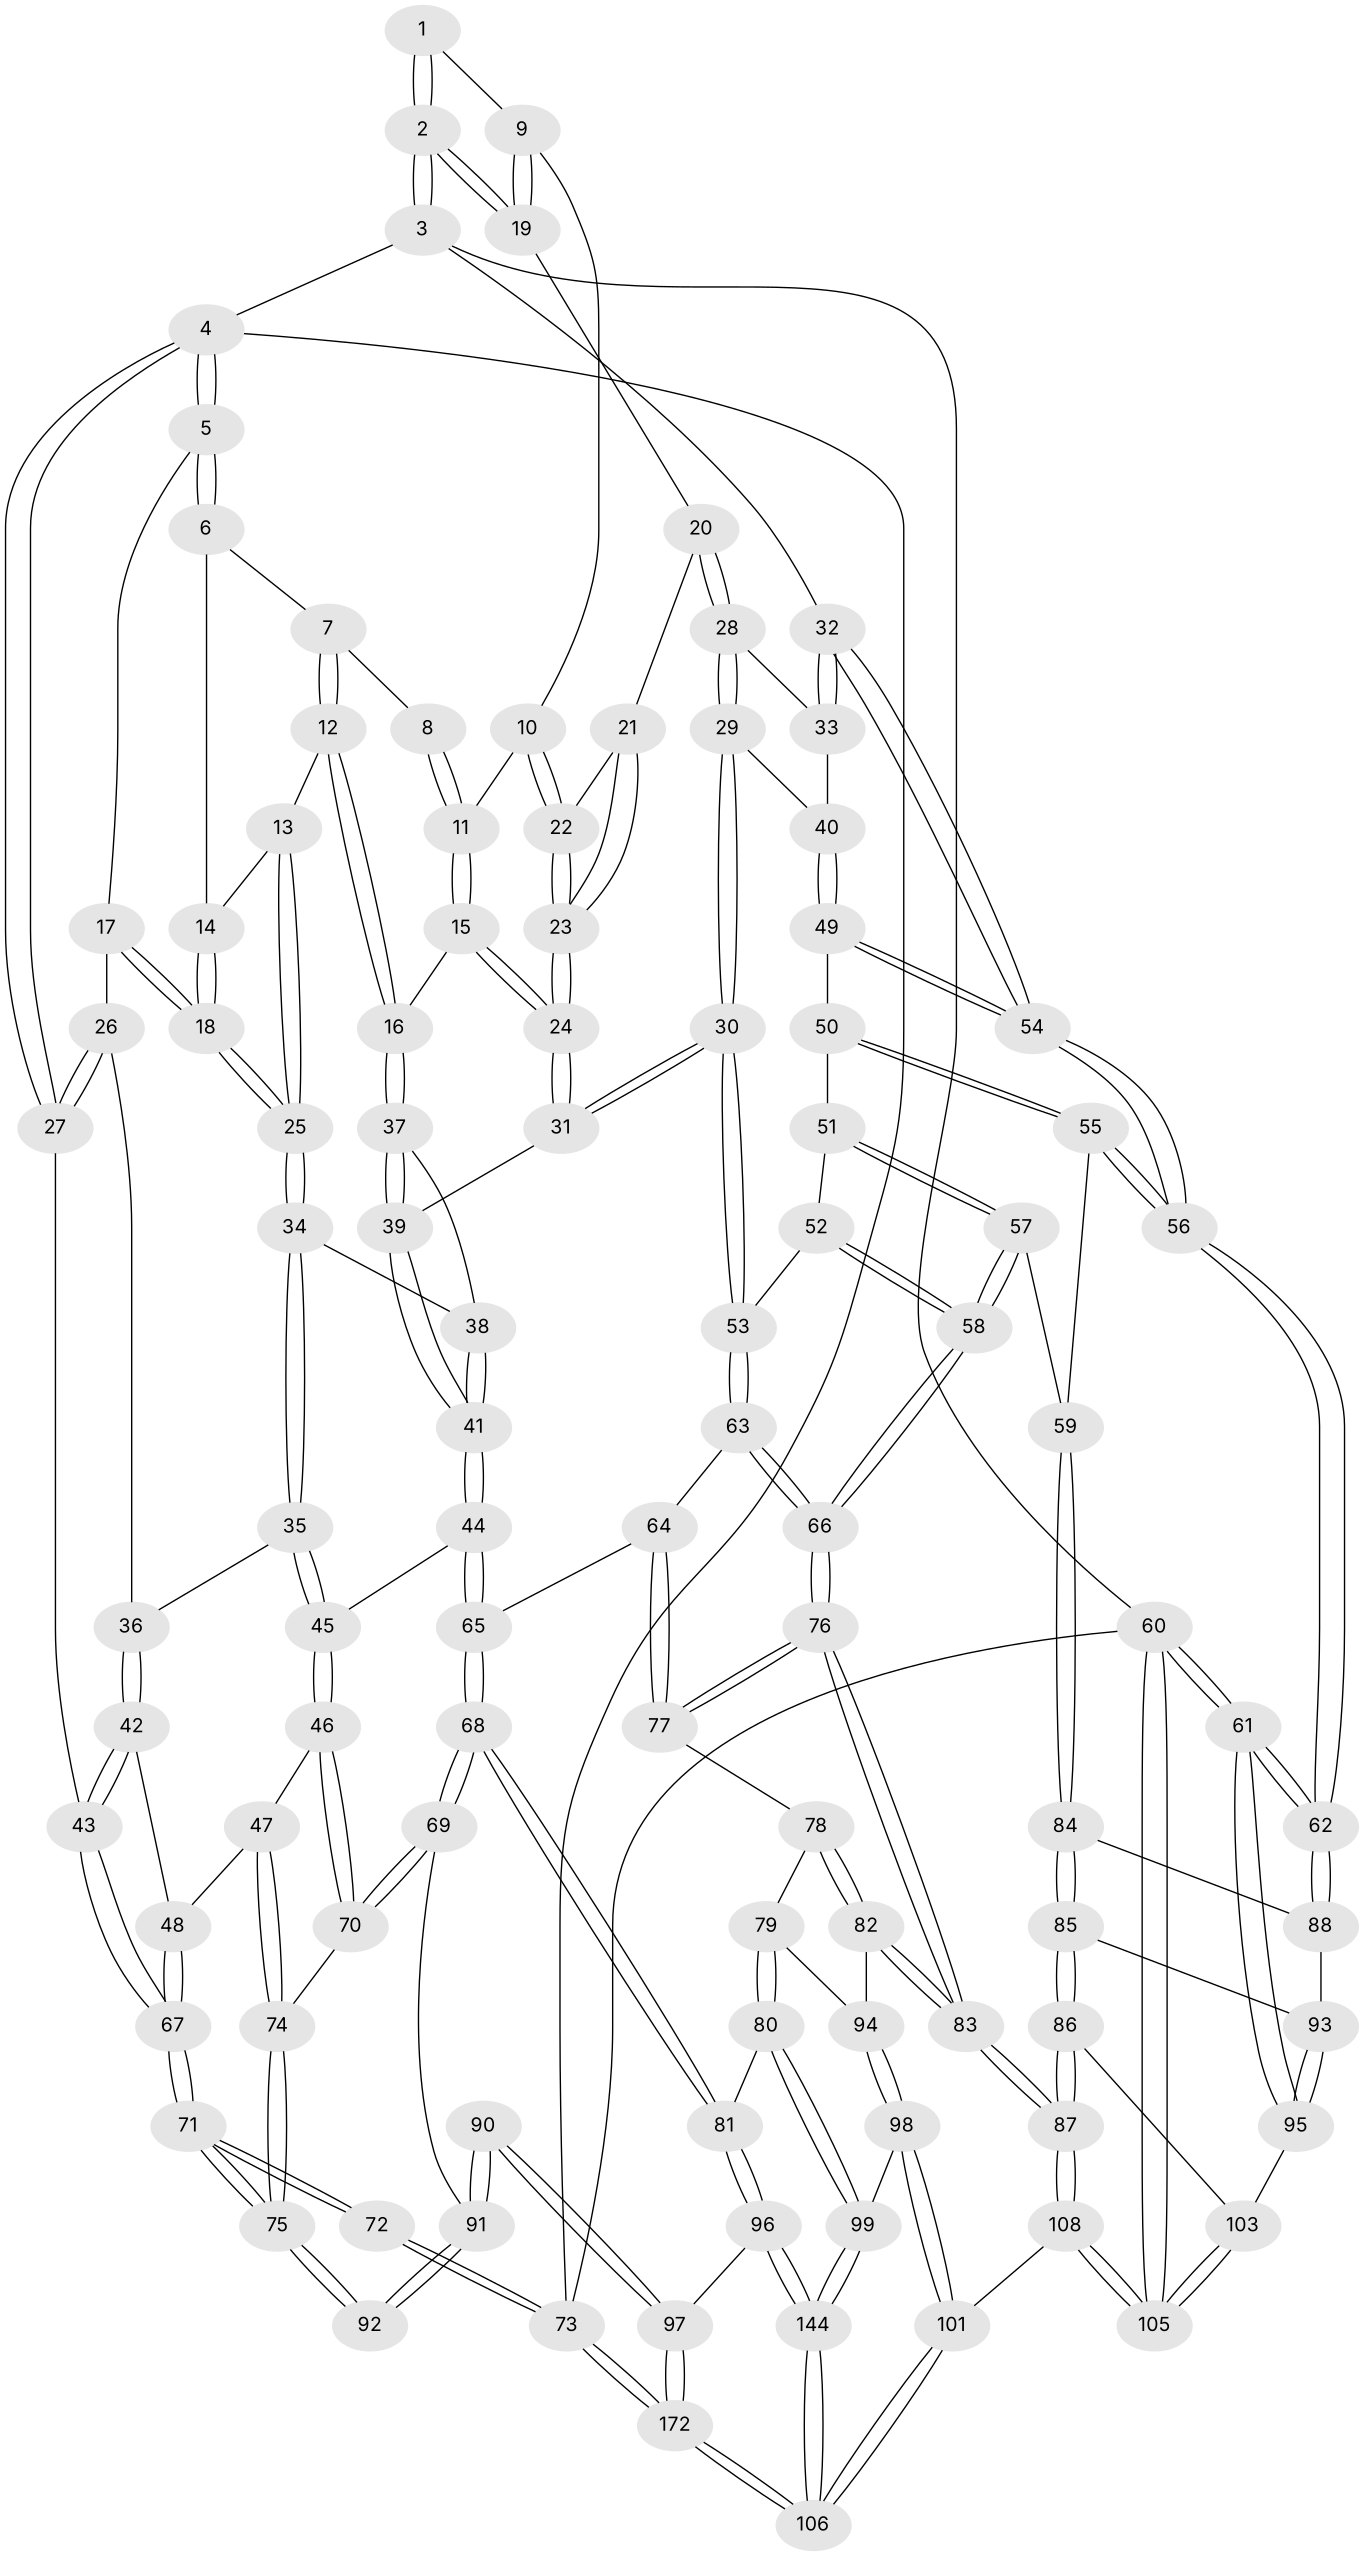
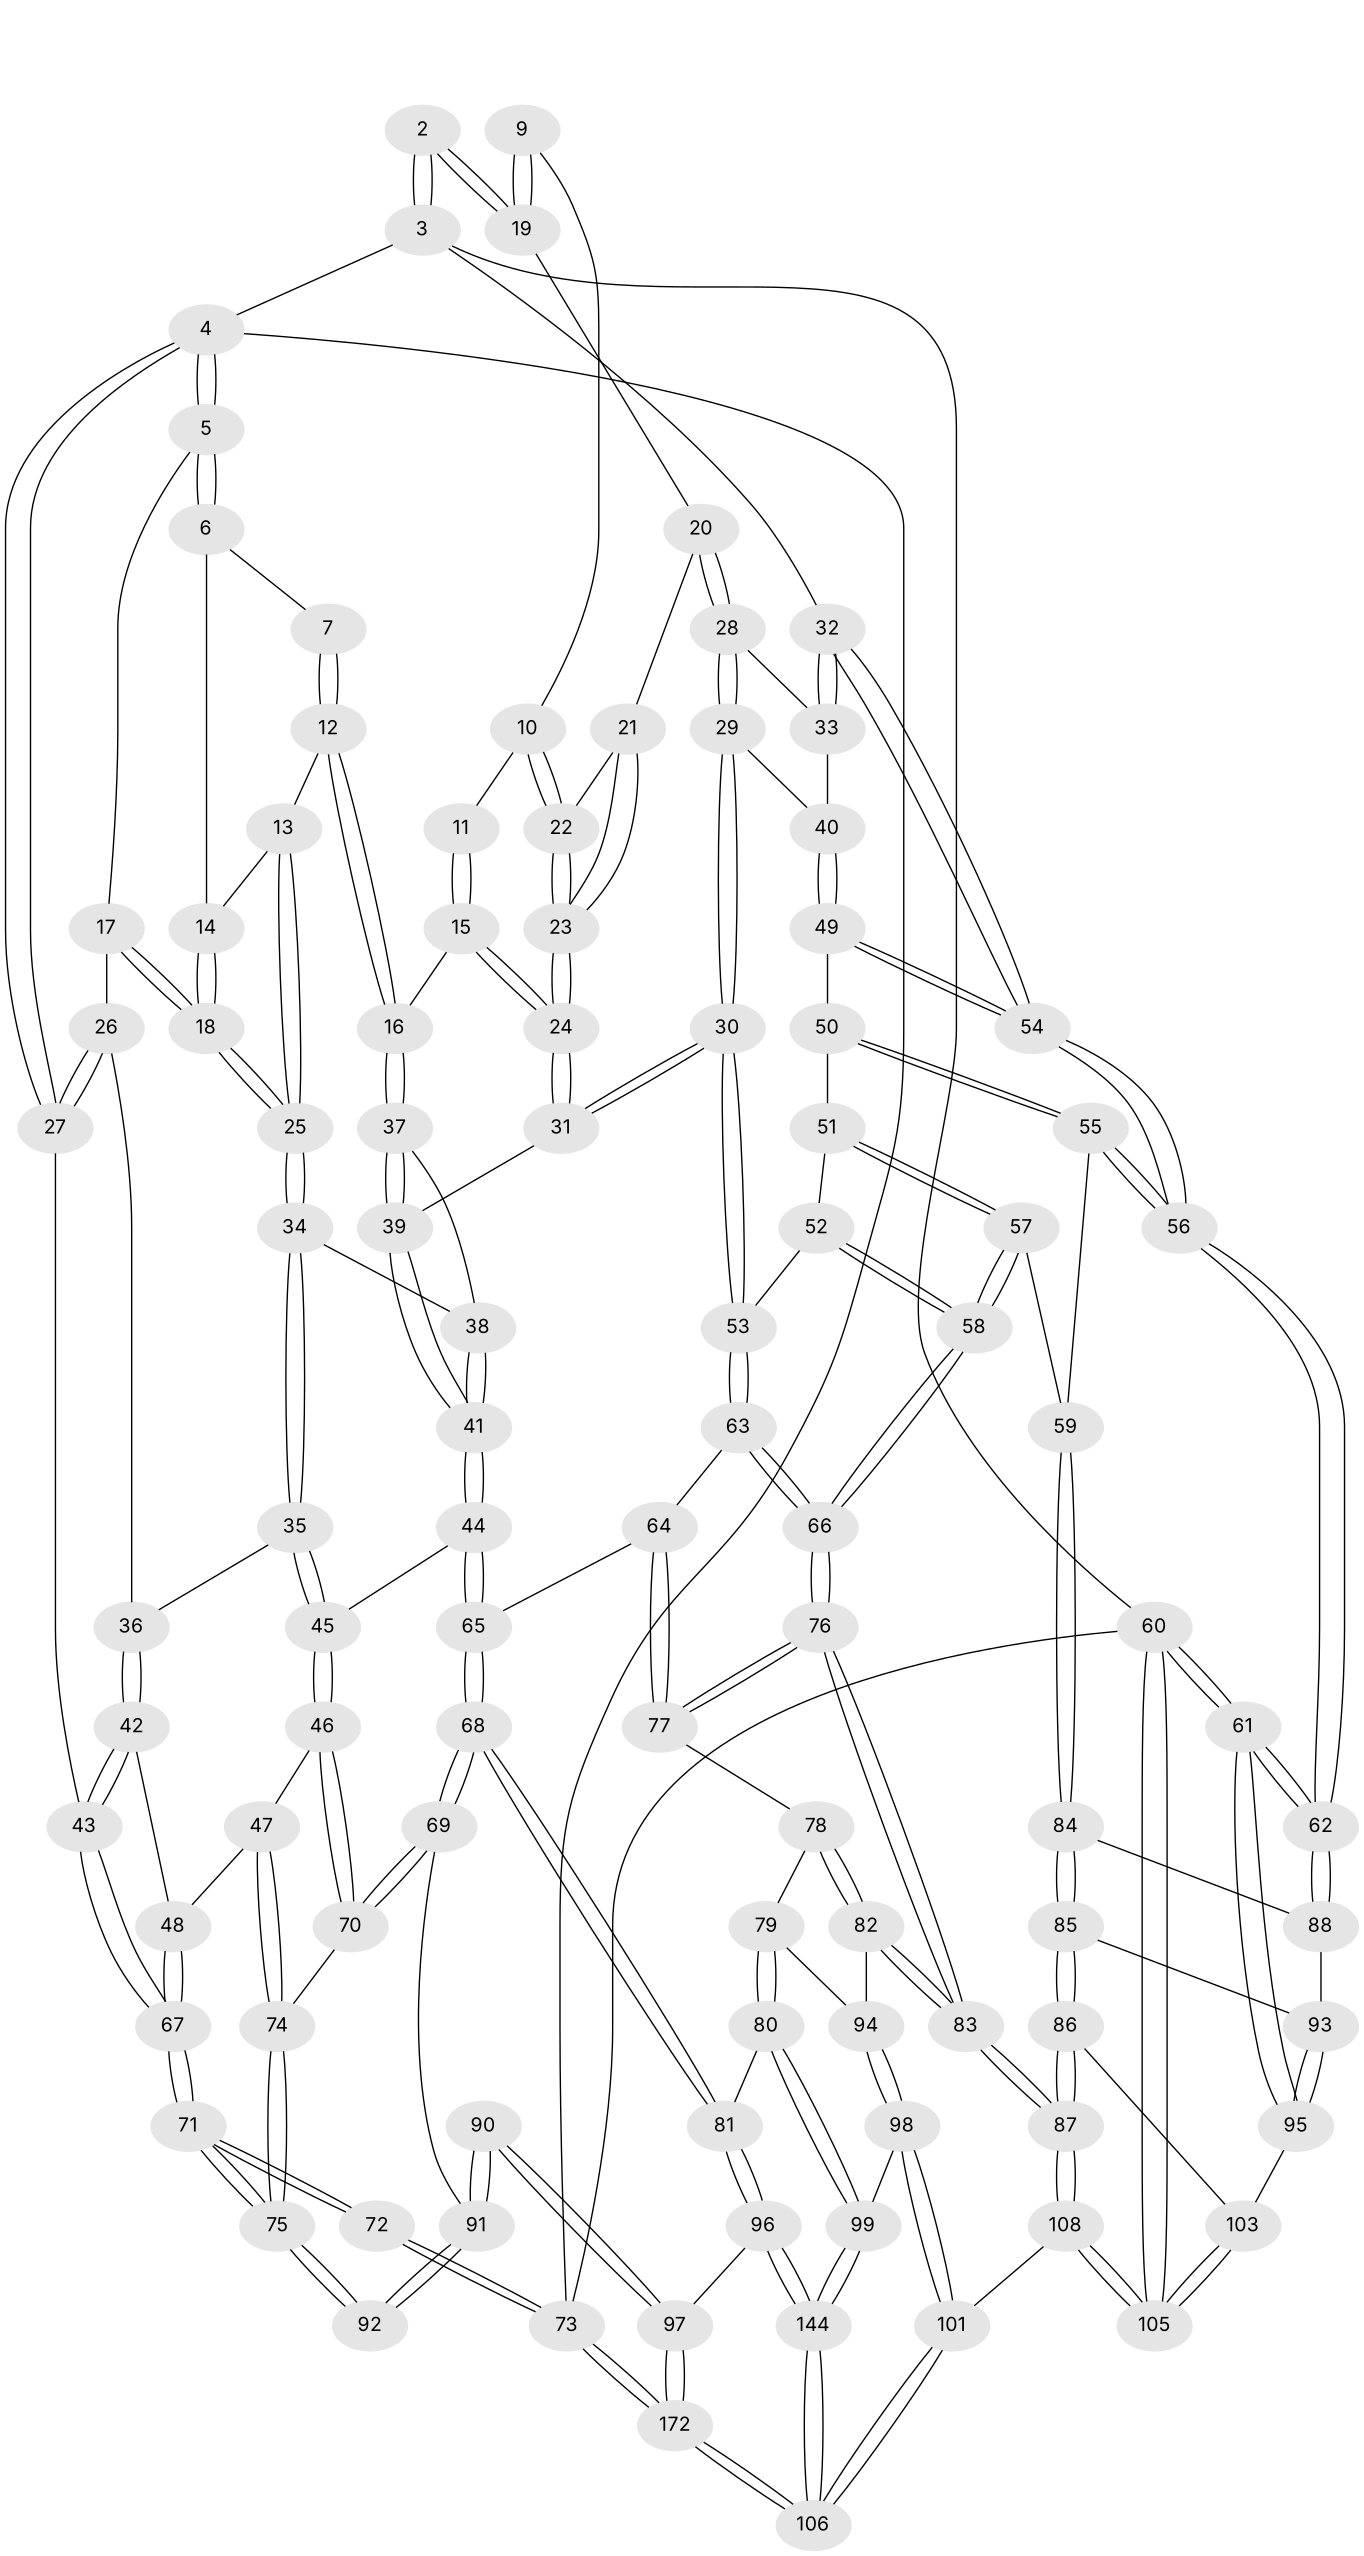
(423, 30) -> none
(428, 729) -> none
